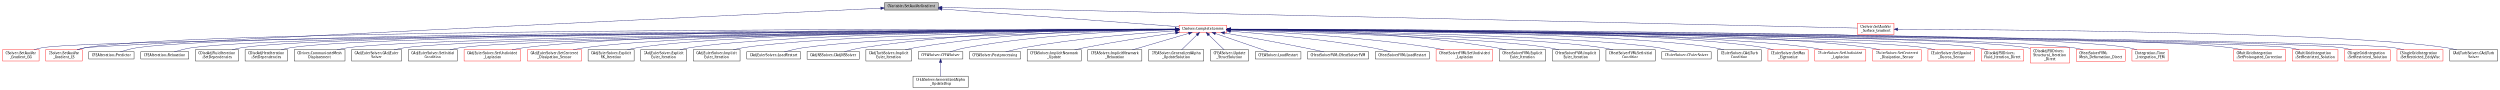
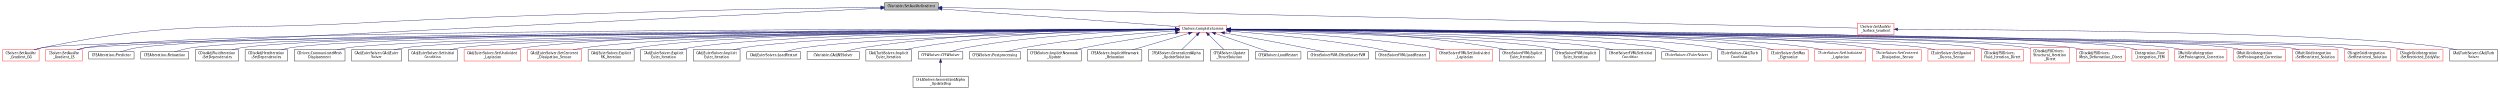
none -> (457, 19)
(833, 55) -> (833, 55)
(2101, 55) -> (2101, 55)
none -> (2201, 55)
